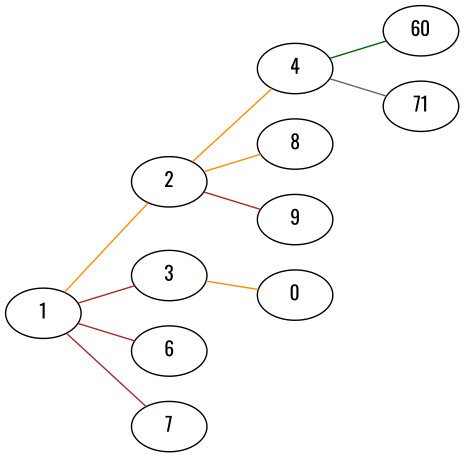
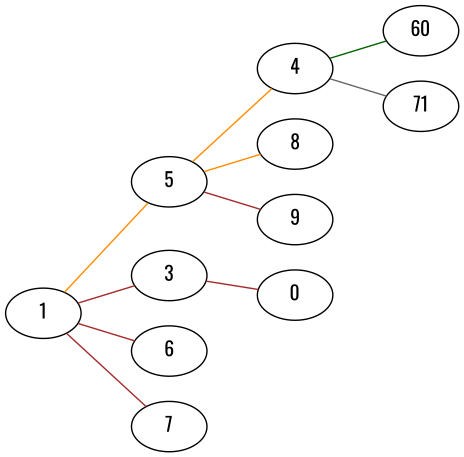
(169, 182) -> (169, 182)
(232, 285) -> (232, 285)
